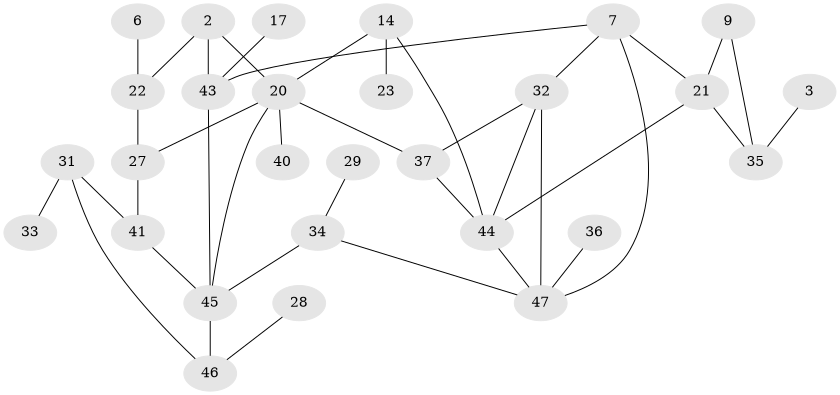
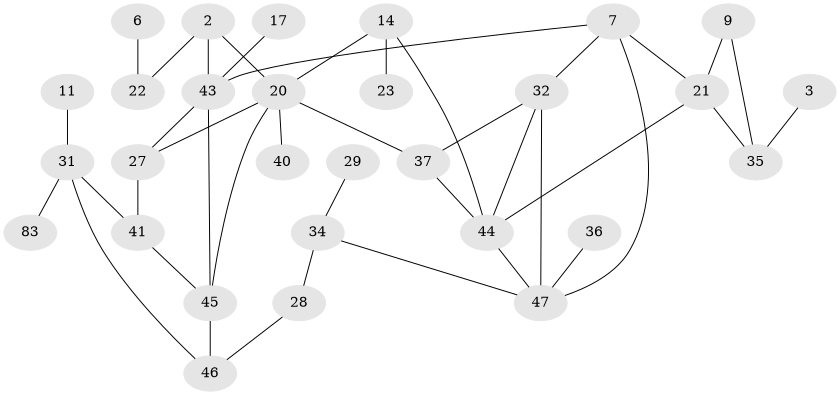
none -> (67, 92)
(138, 127) -> (173, 127)
(30, 233) -> (30, 233)
(264, 268) -> (308, 268)
